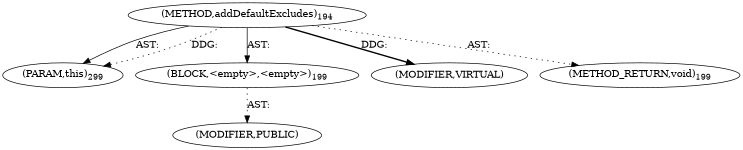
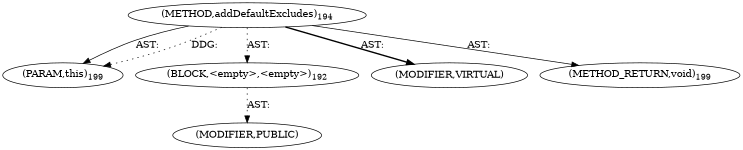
(247, 42) -> (247, 42)
(376, 45) -> (374, 45)
(442, 45) -> (442, 45)
(96, 74) -> (96, 74)
(320, 74) -> (320, 74)
